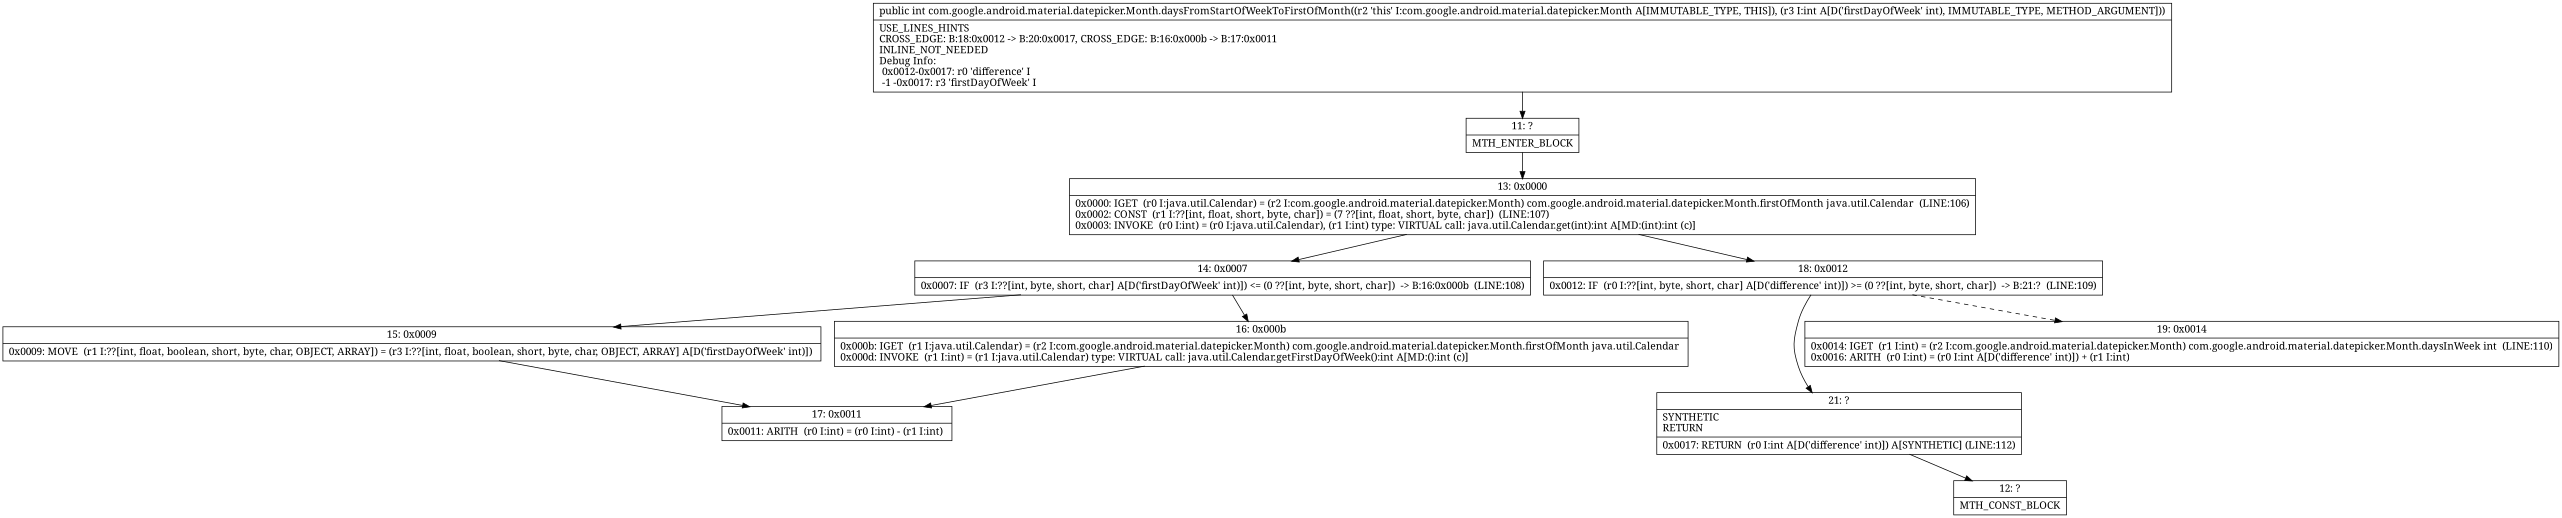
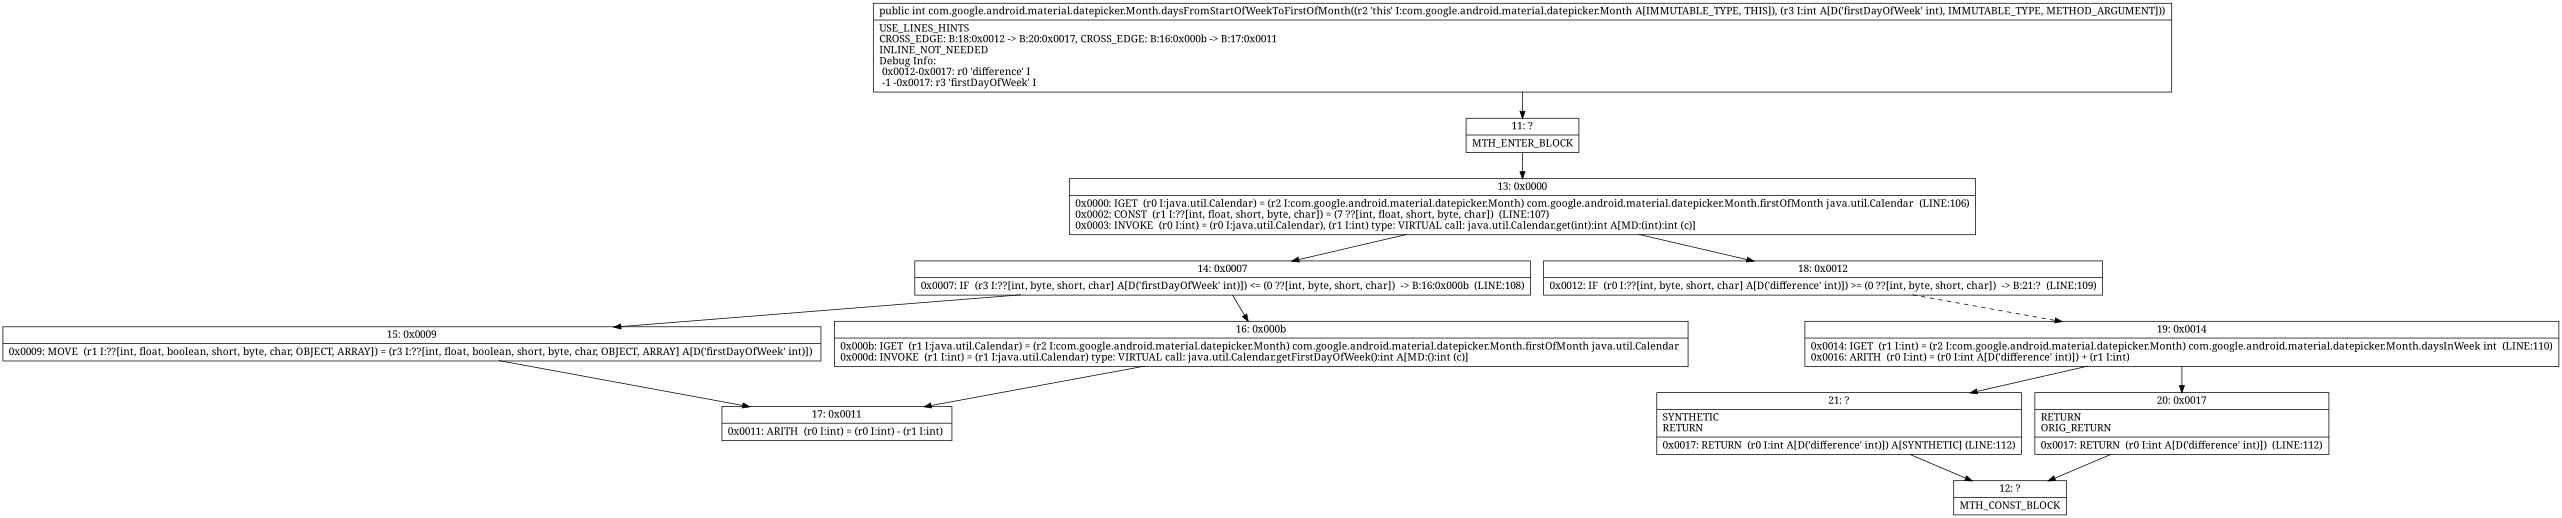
(1794, 340) -> (2032, 379)
none -> (2182, 424)
